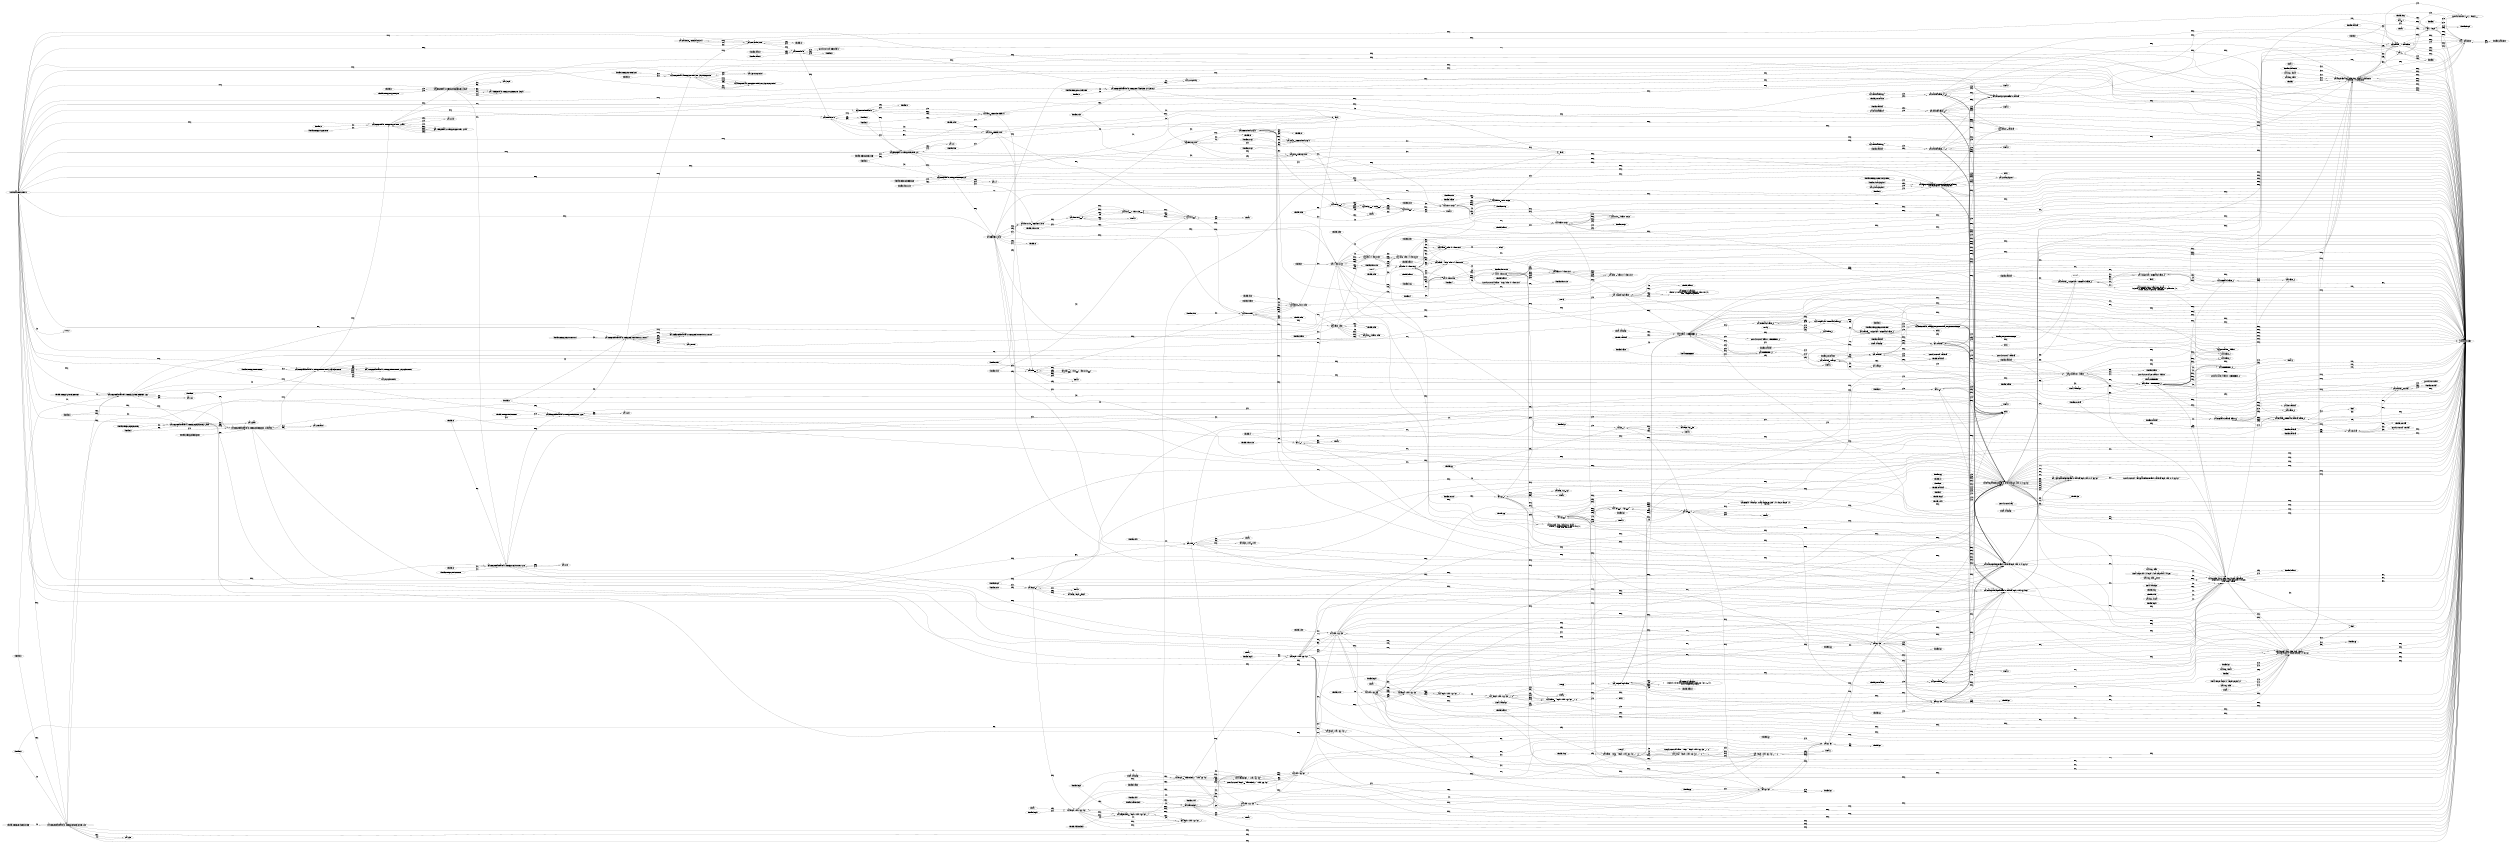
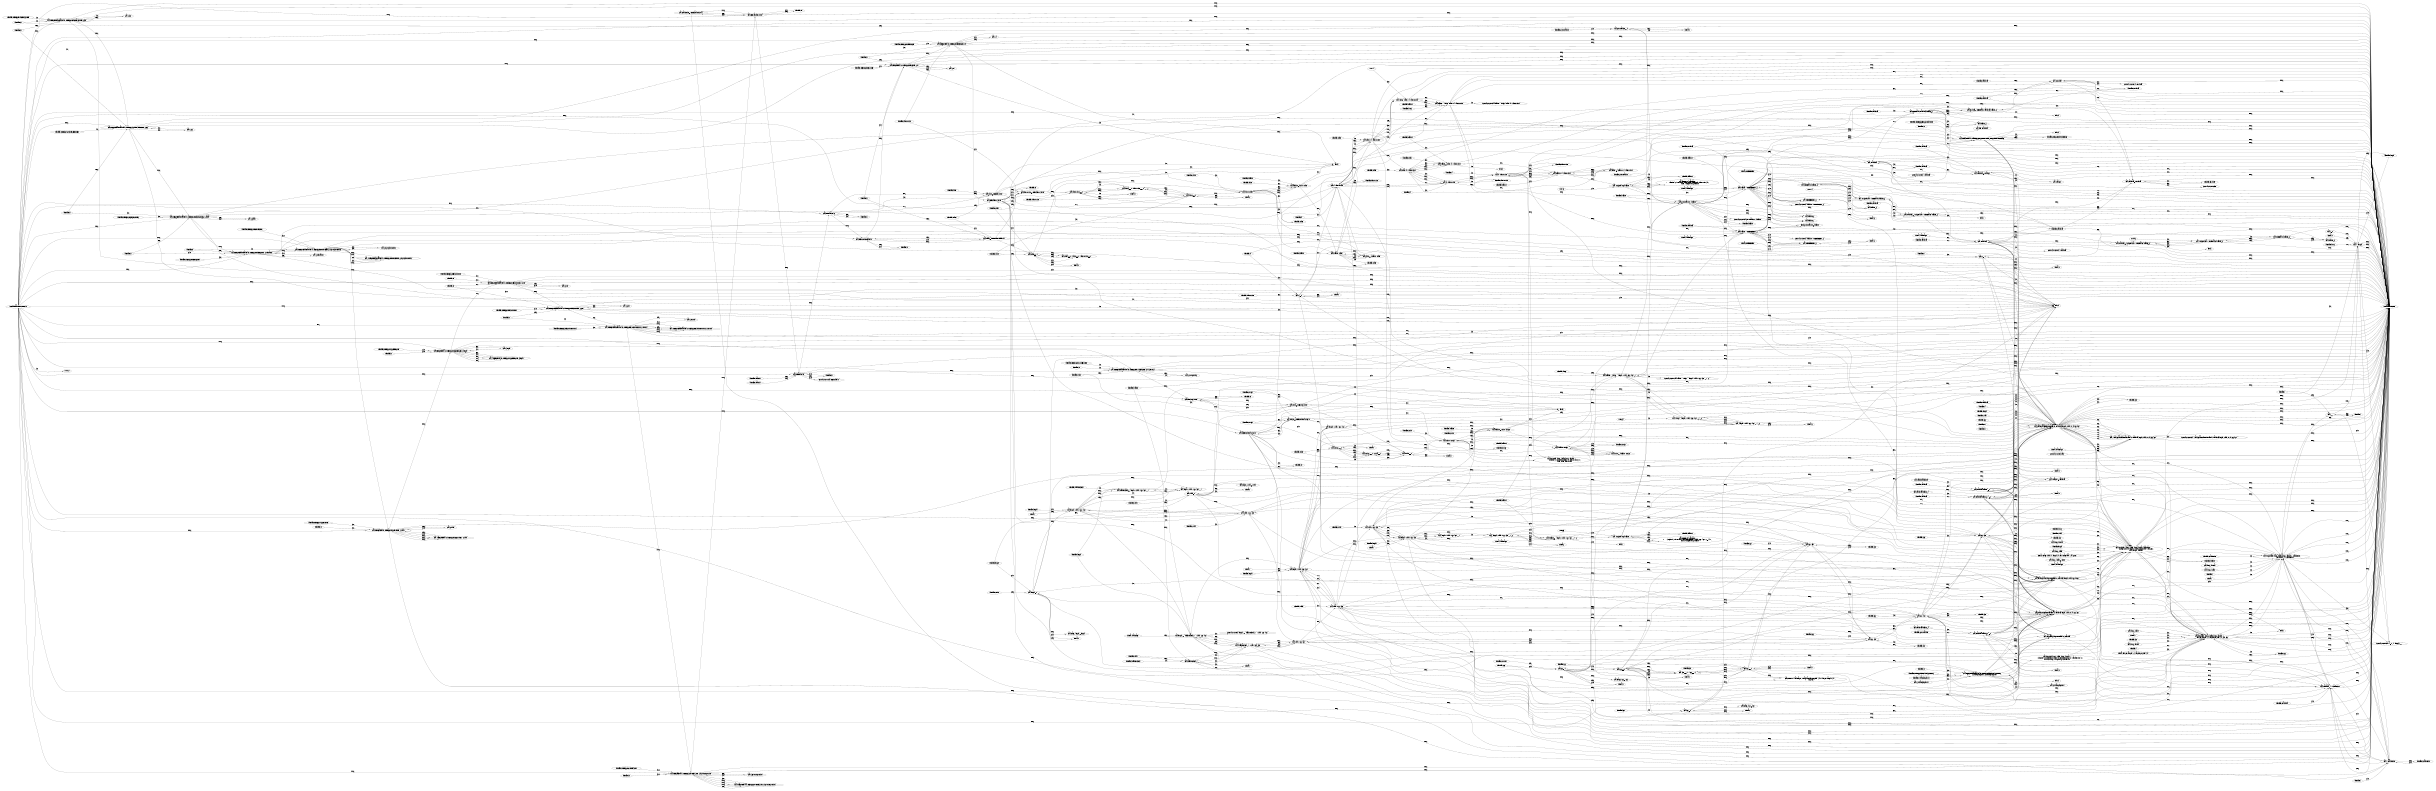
none -> (1524, 191)
(2226, 350) -> (1810, 225)
